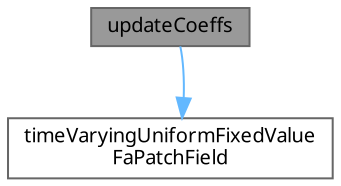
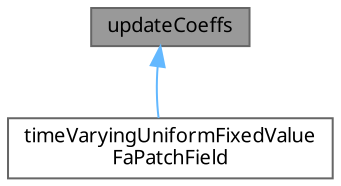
(183, 72) -> (157, 92)
